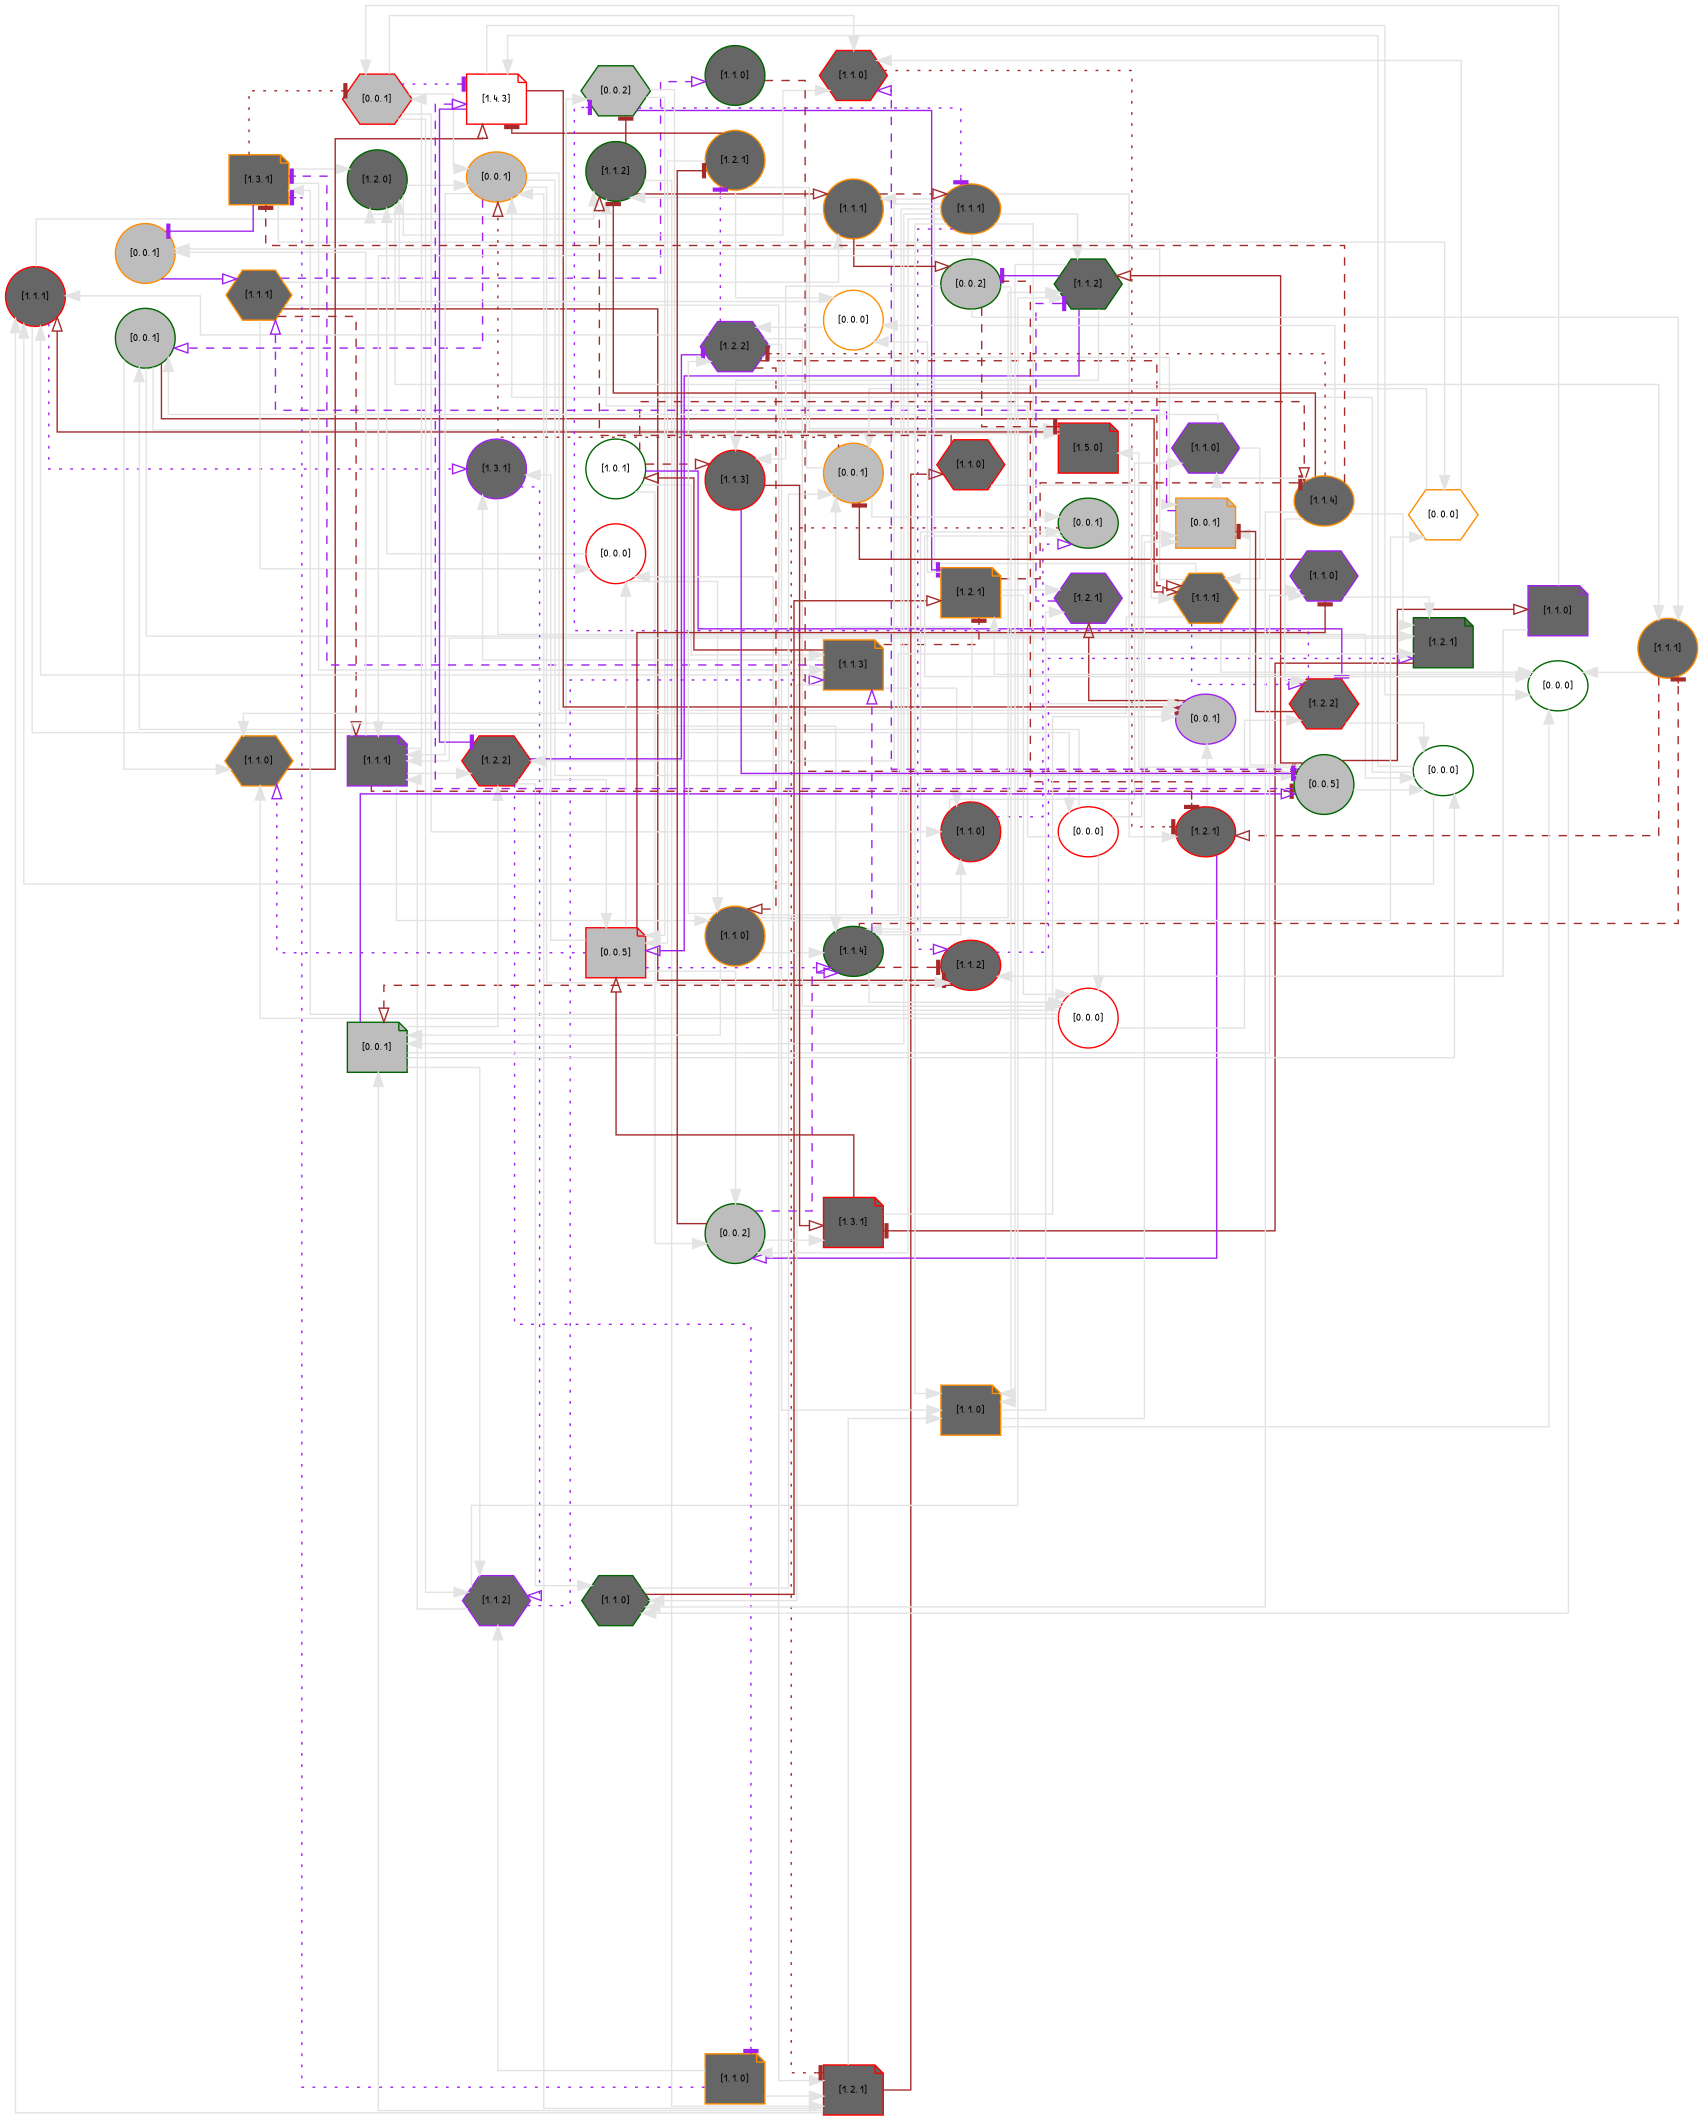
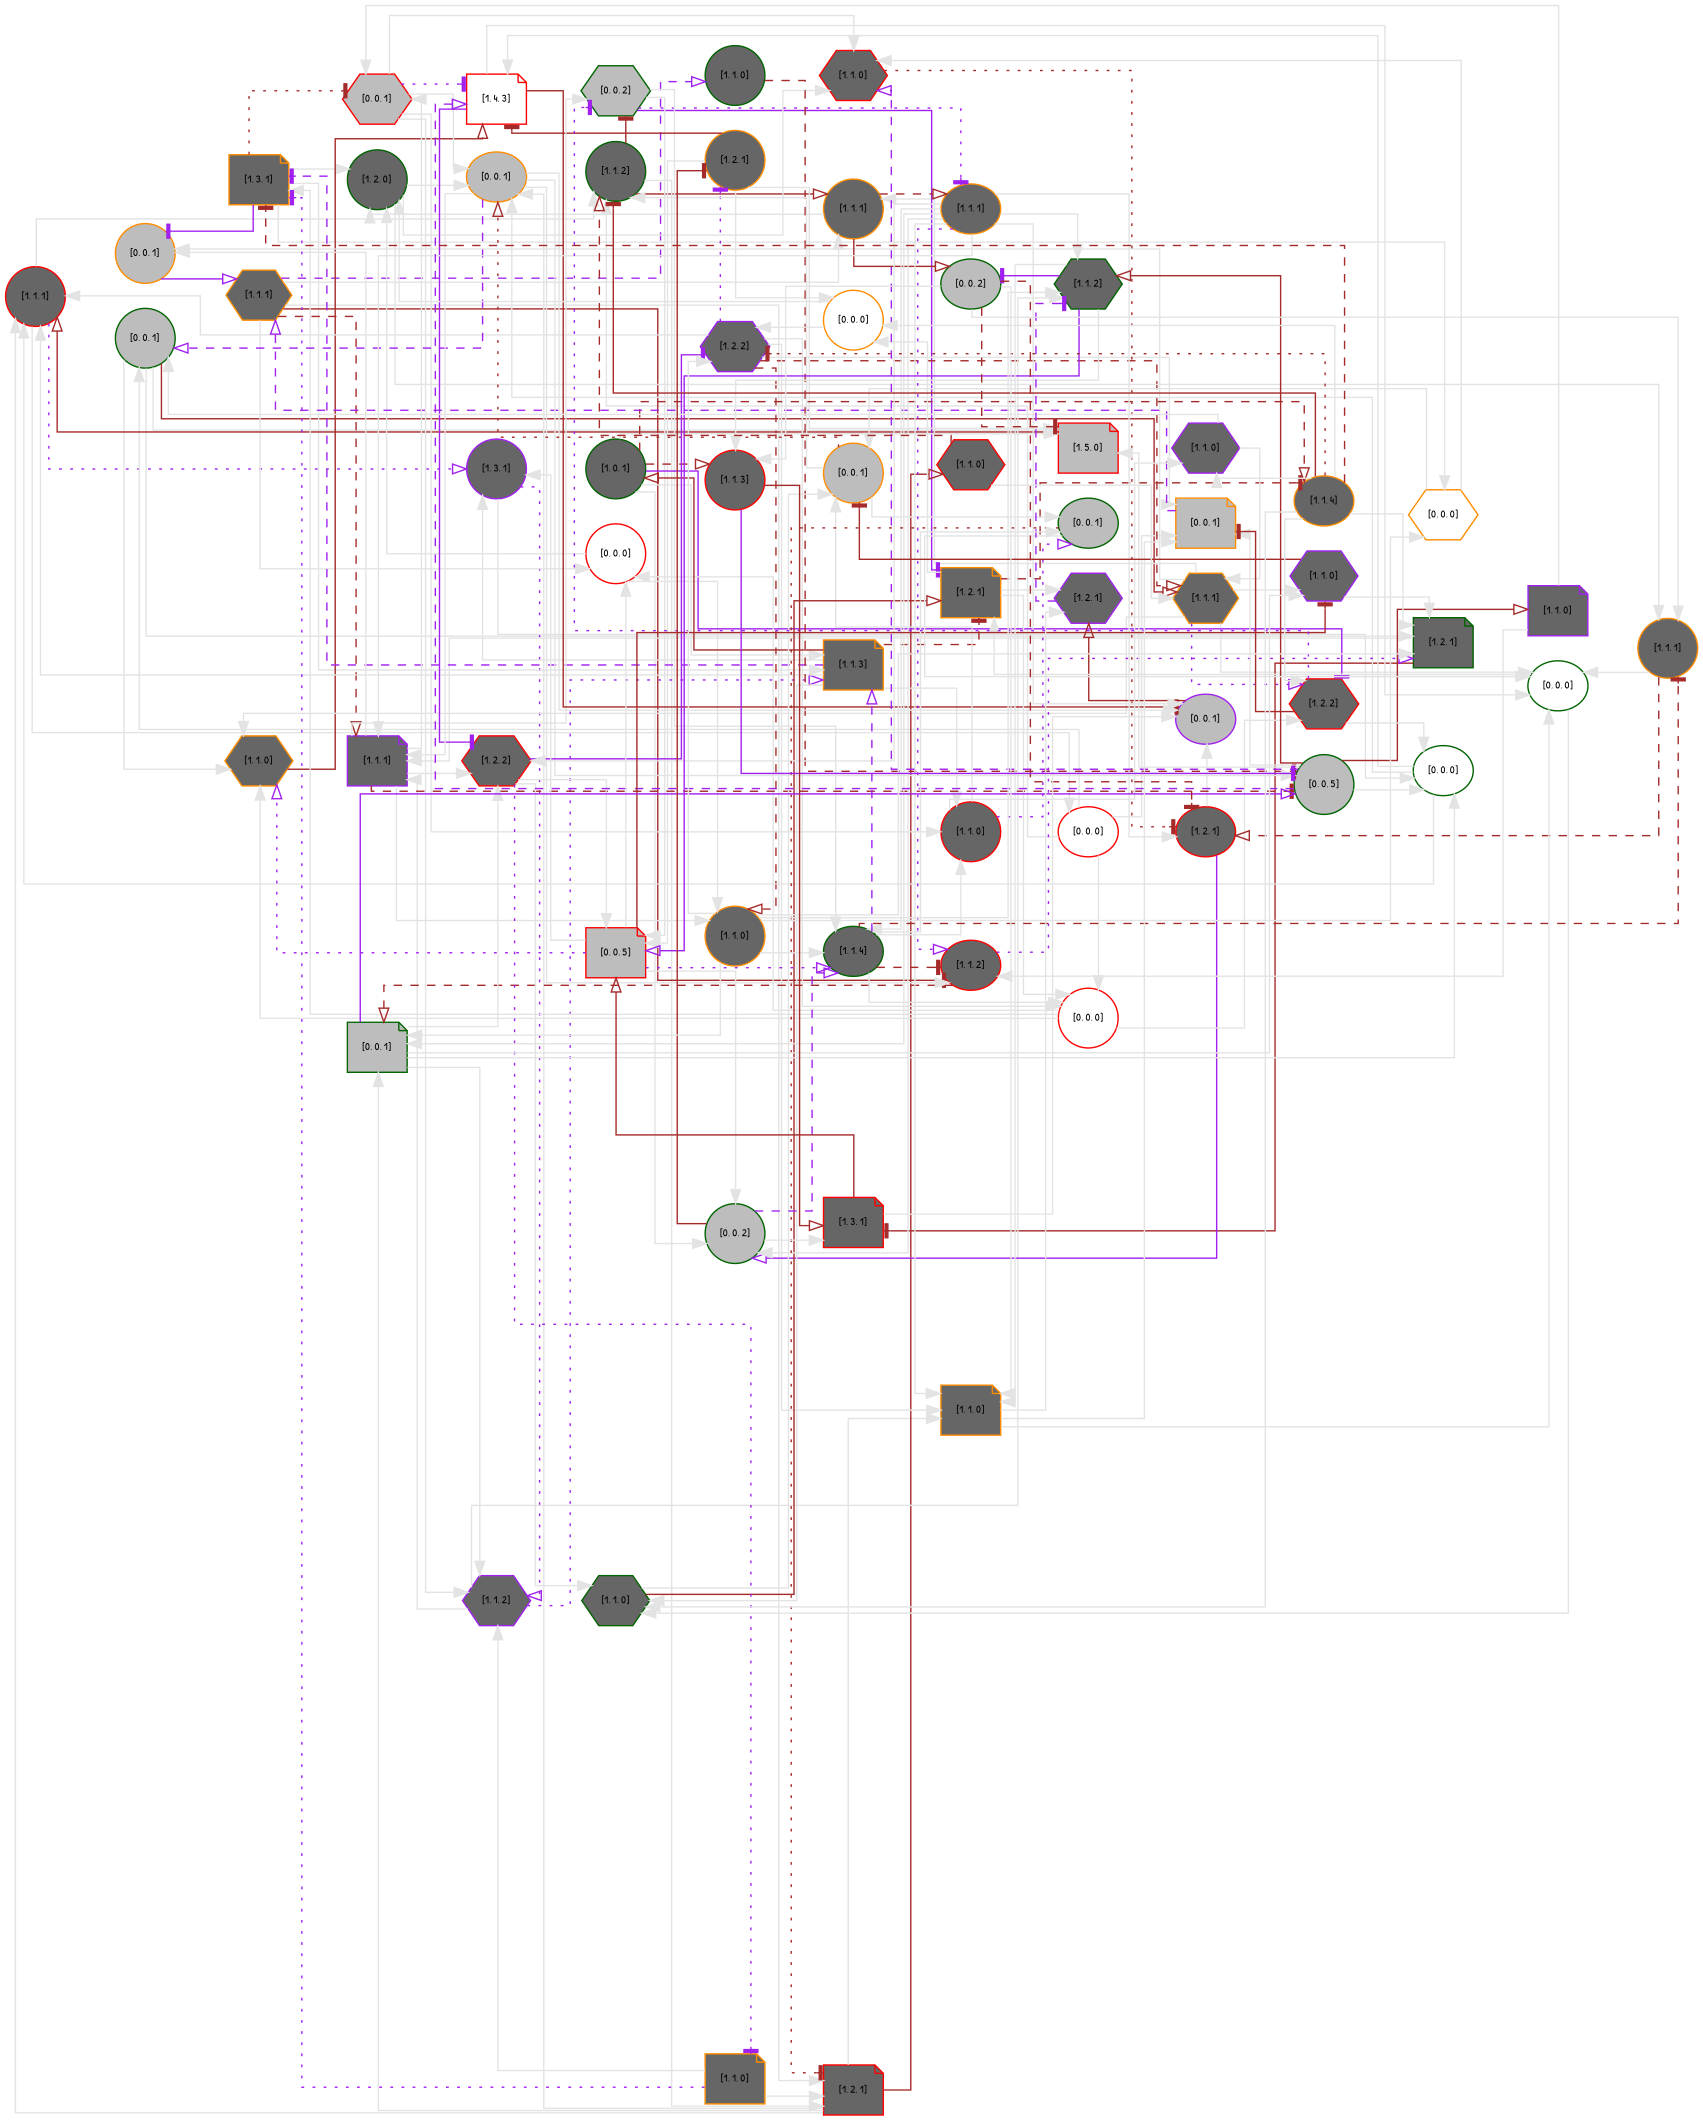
(1088, 448) -> (1088, 448)
(616, 469) -> (616, 469)
